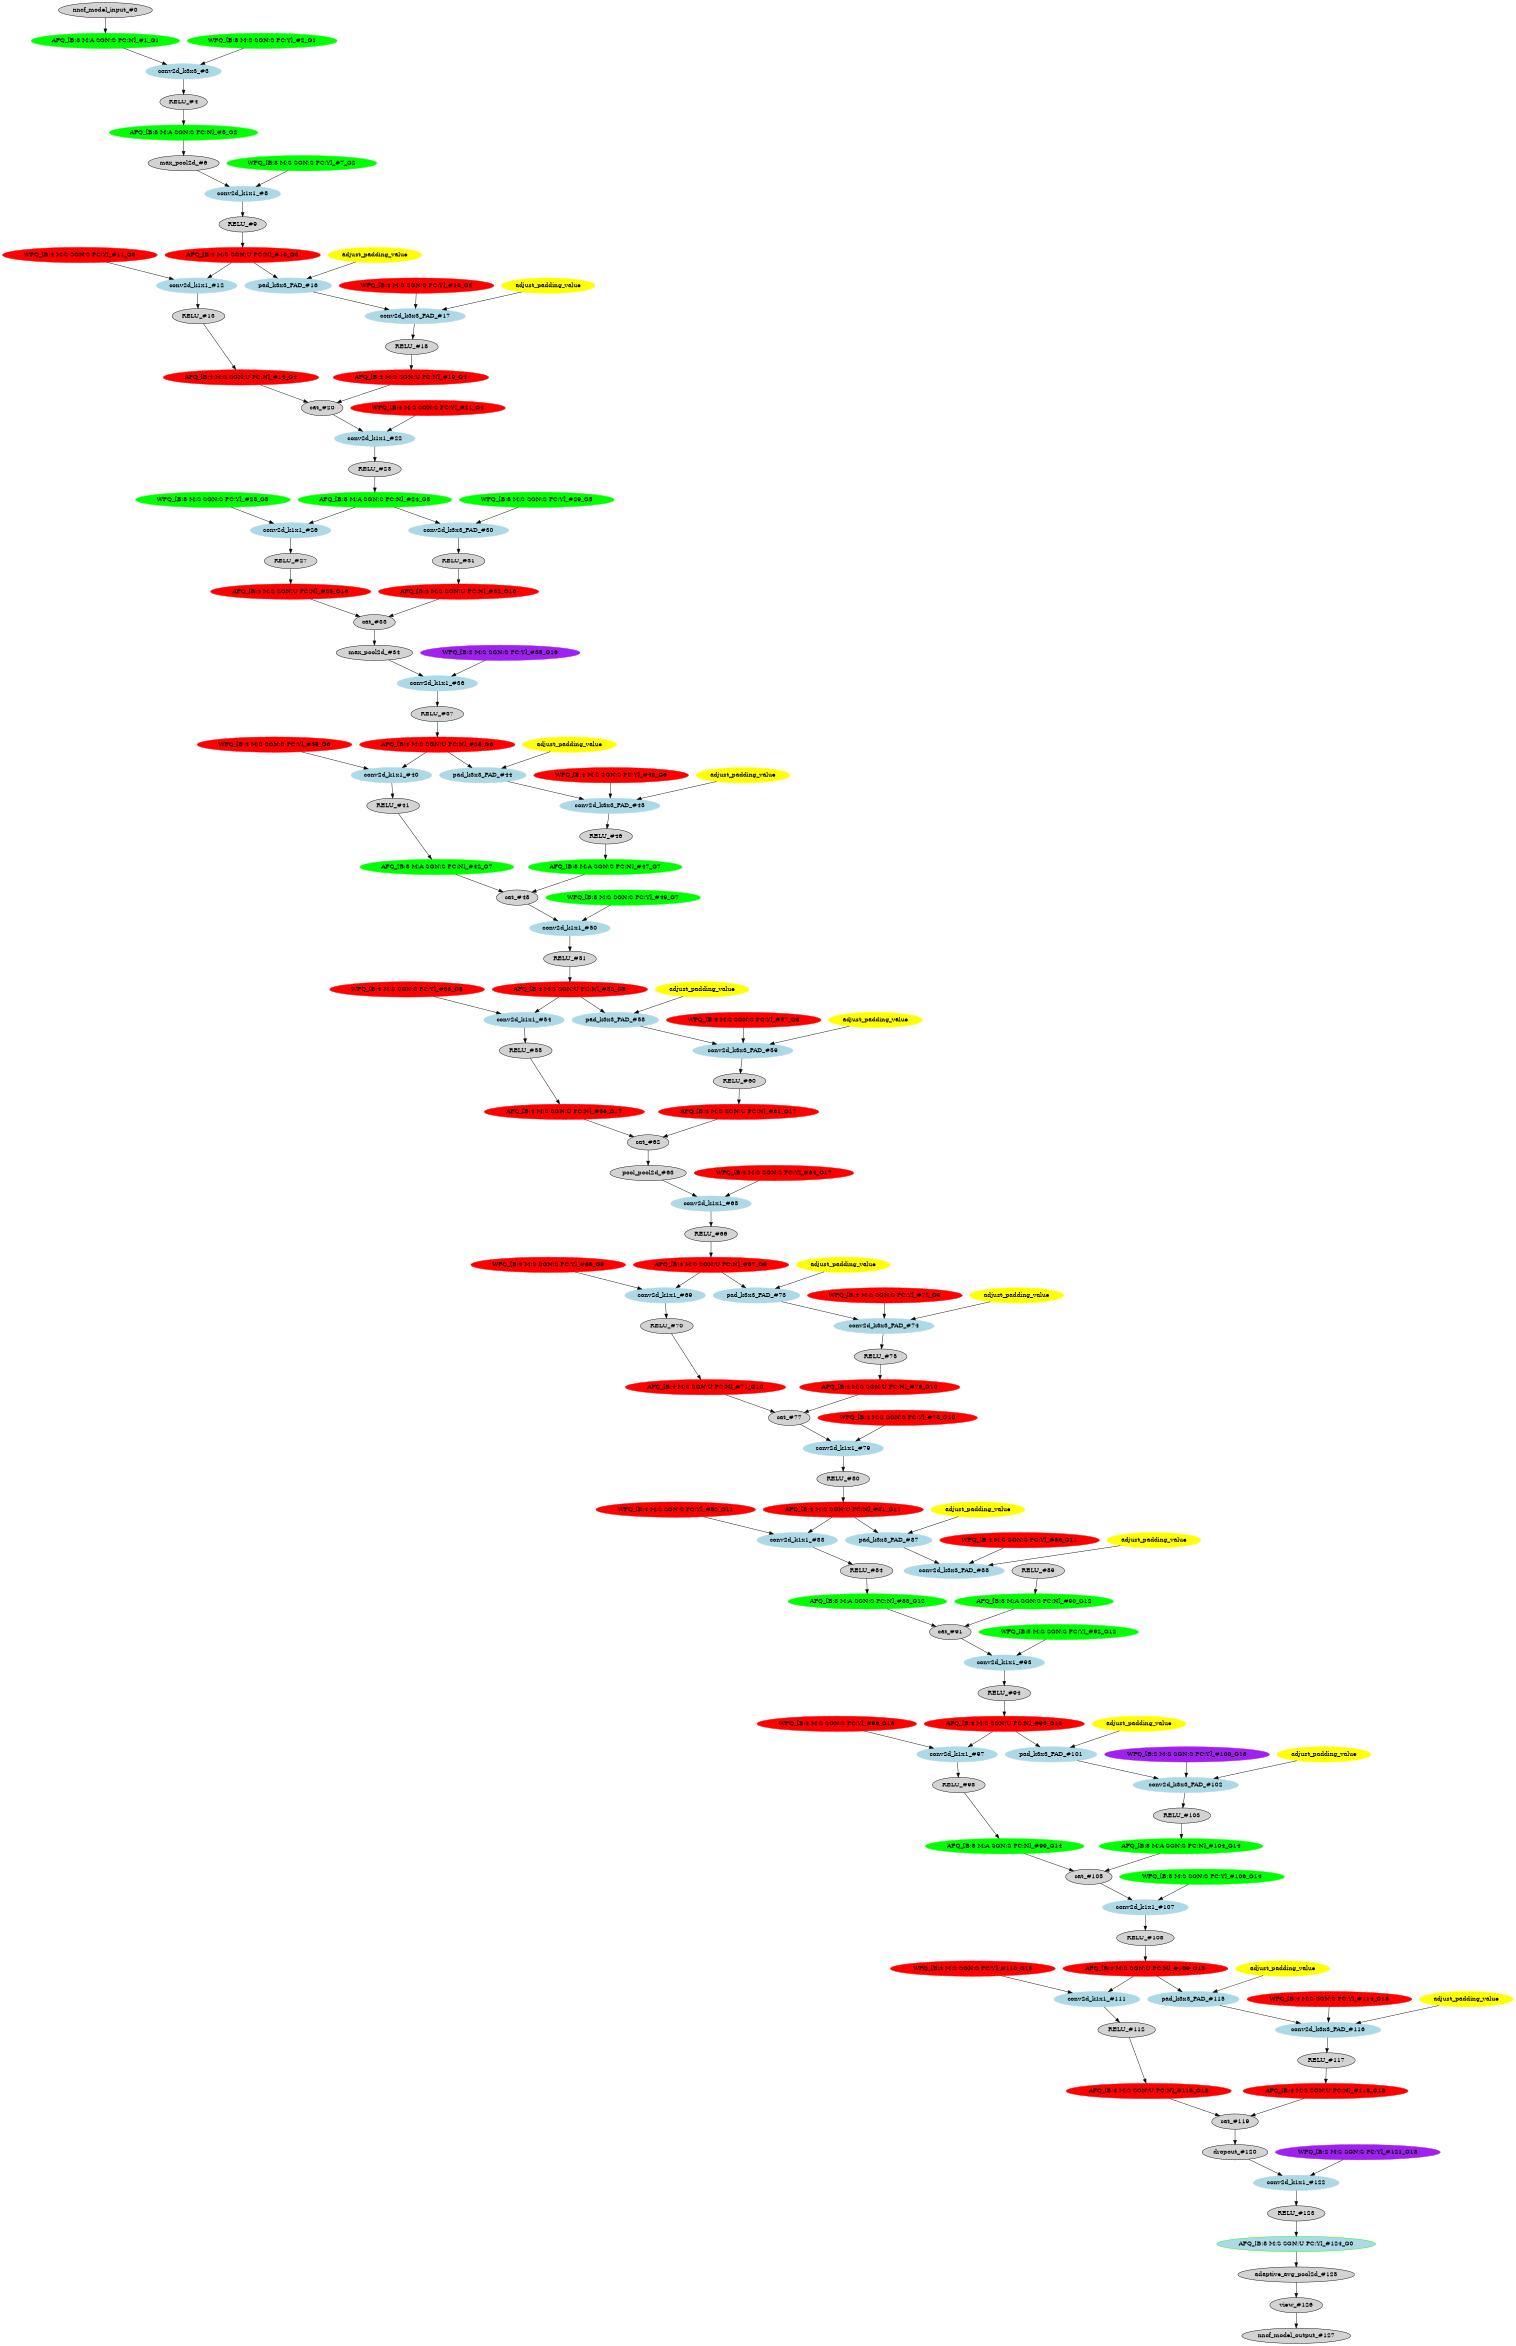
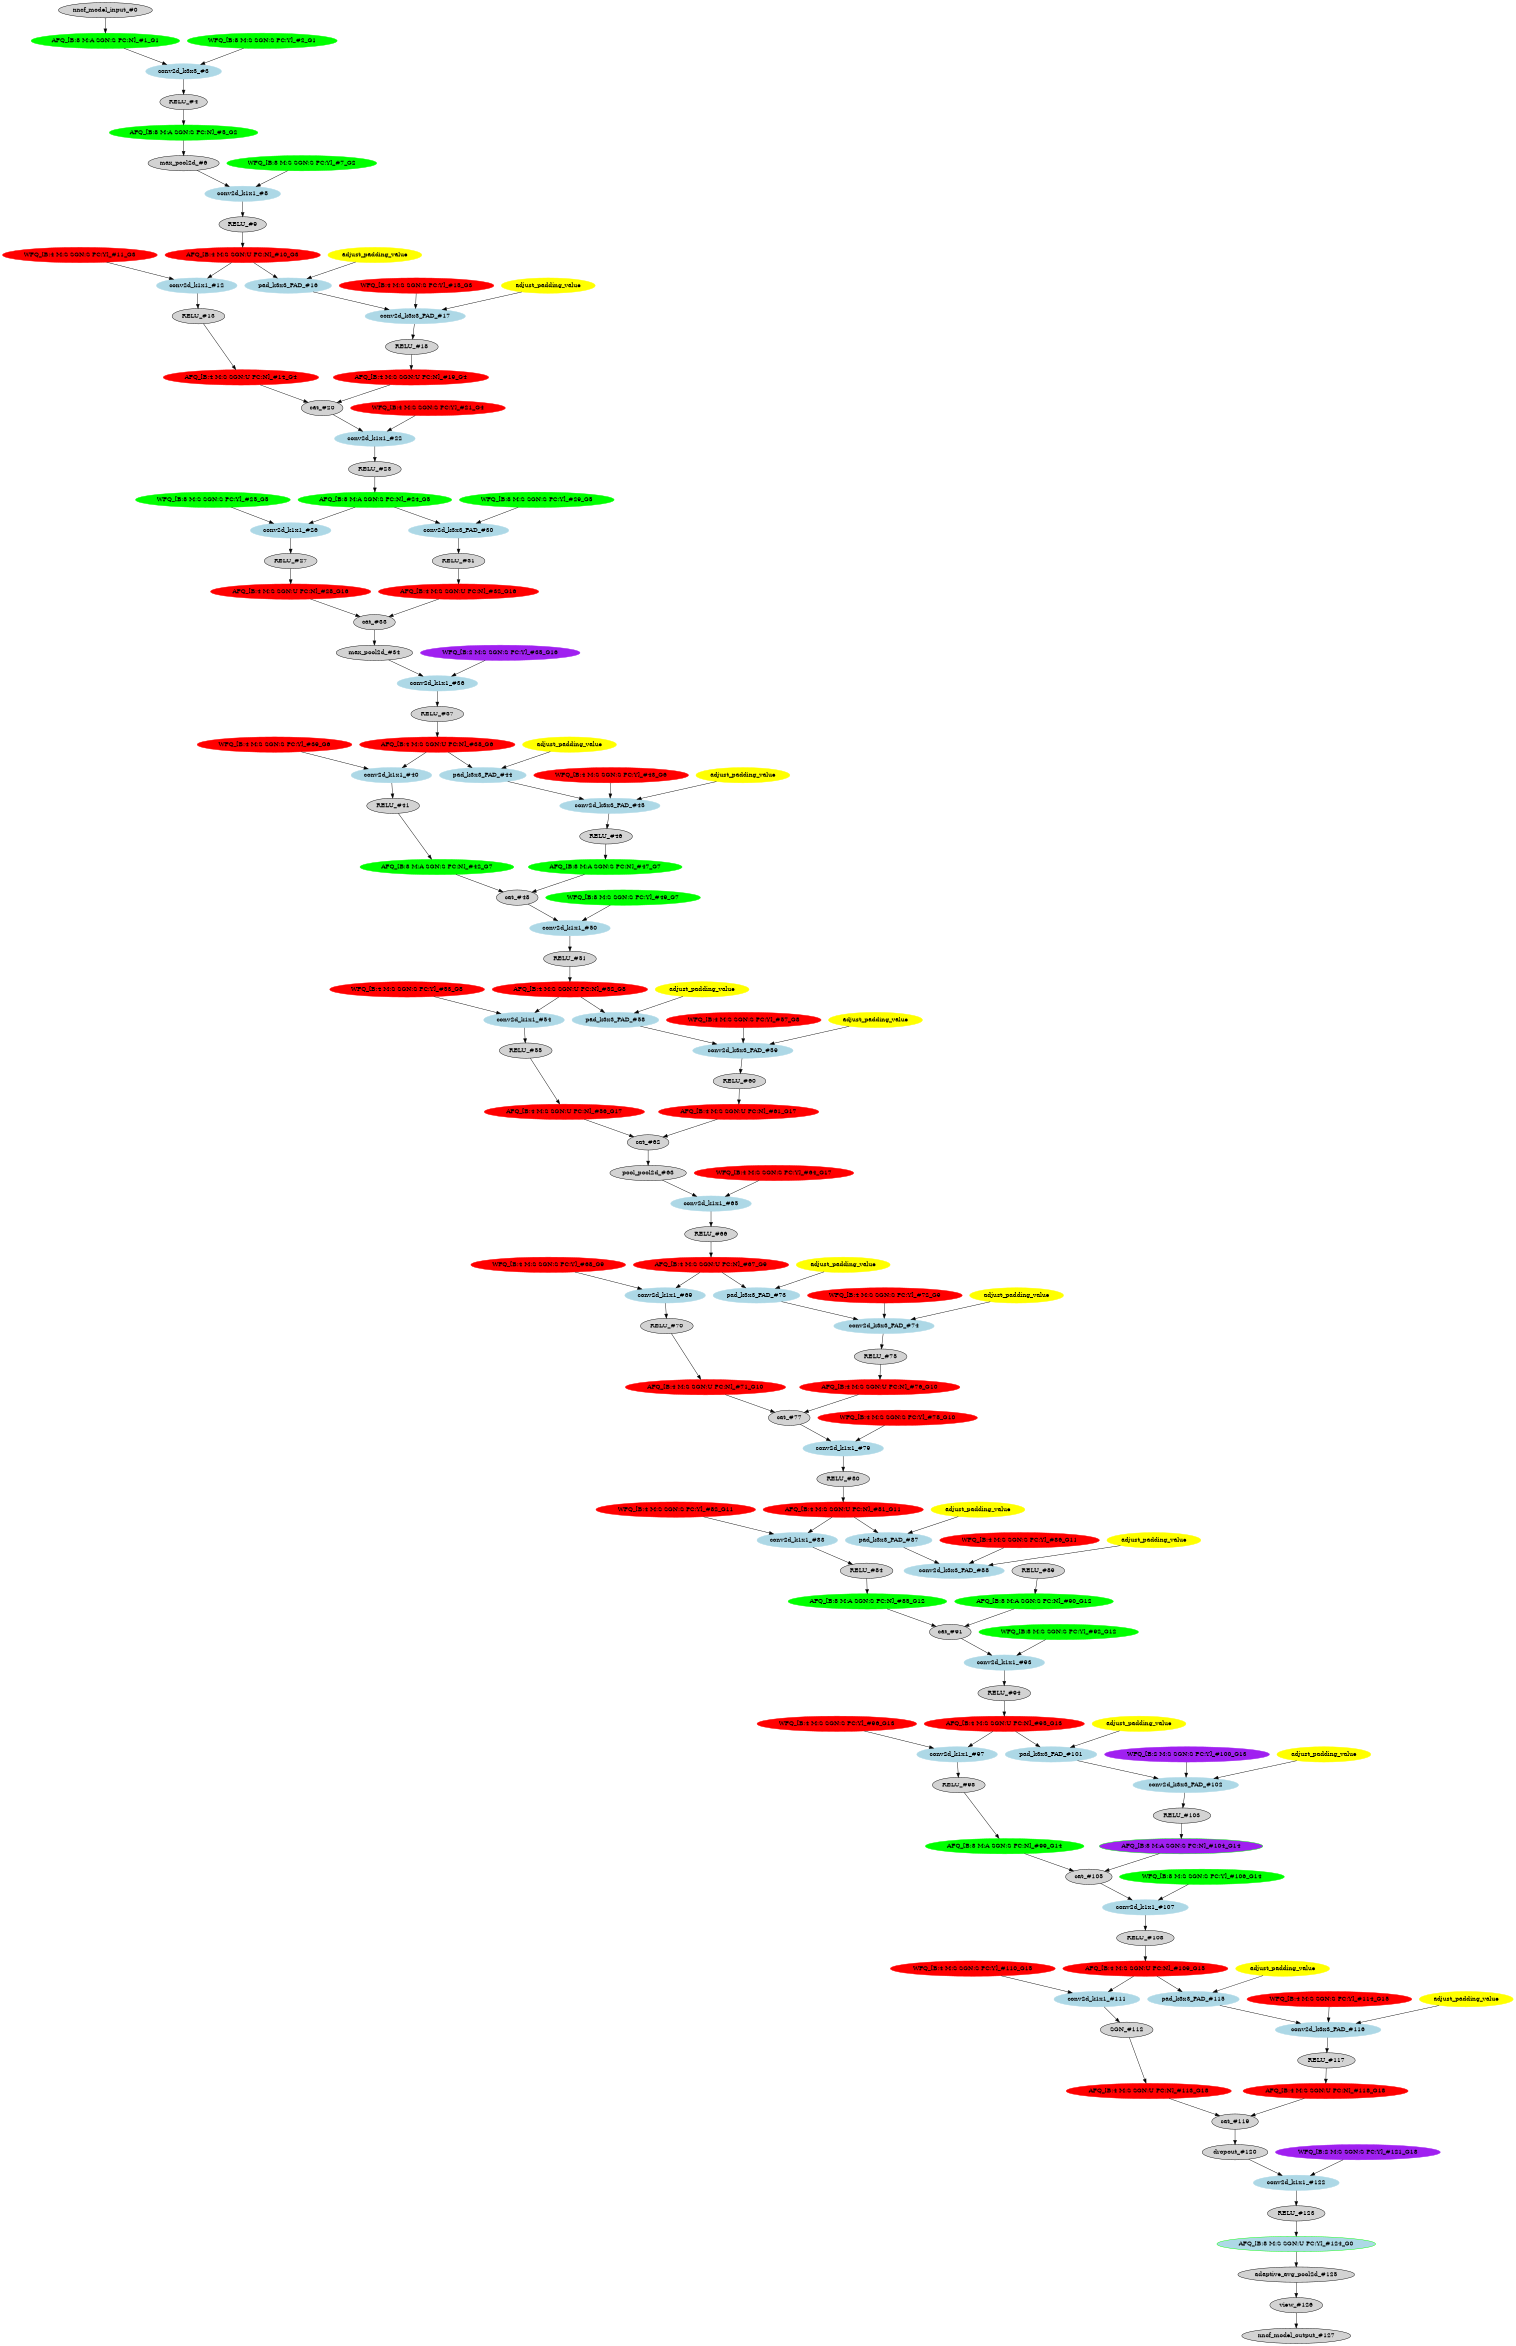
(1181, 1846) -> (1181, 1846)
(1127, 2030) -> (1127, 2030)
